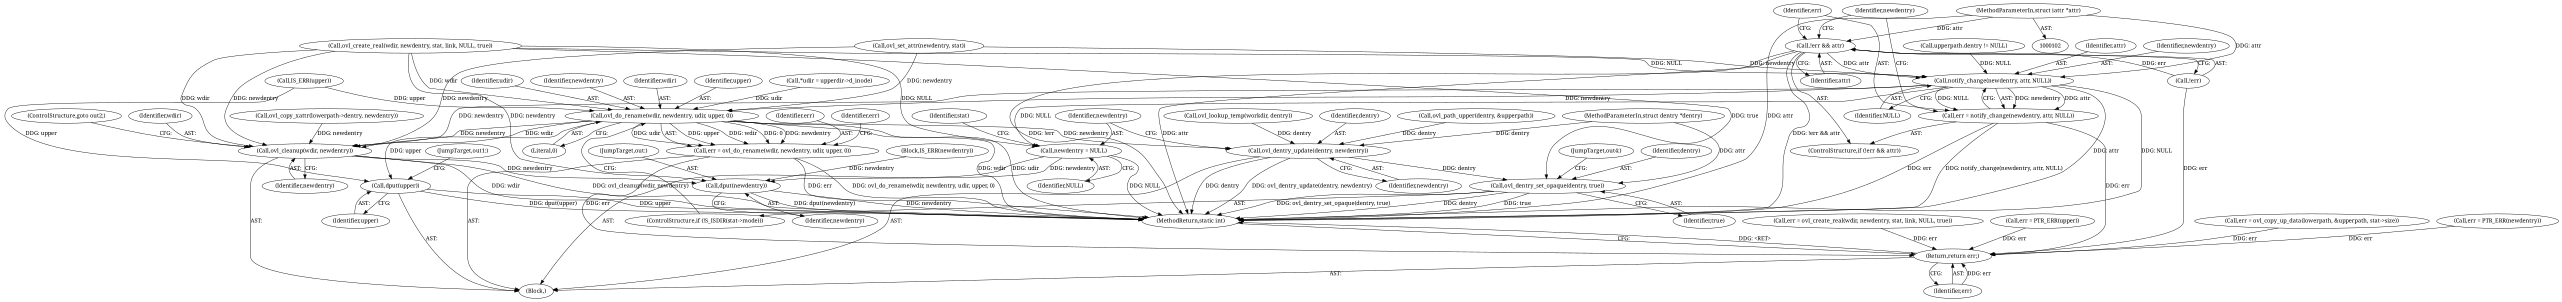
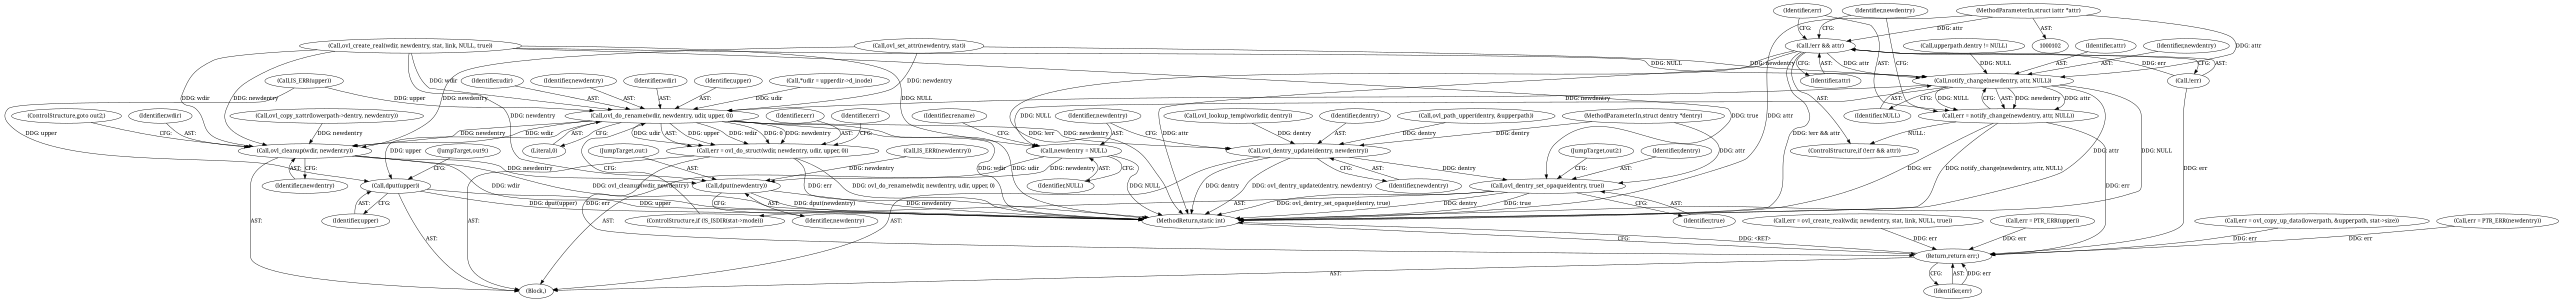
(1136, 91) -> none
(949, 116) -> (949, 116)
(1917, 134) -> (1917, 134)
(463, 151) -> (463, 151)
(773, 151) -> (773, 151)
(937, 151) -> (937, 151)
(1596, 151) -> (1596, 151)
